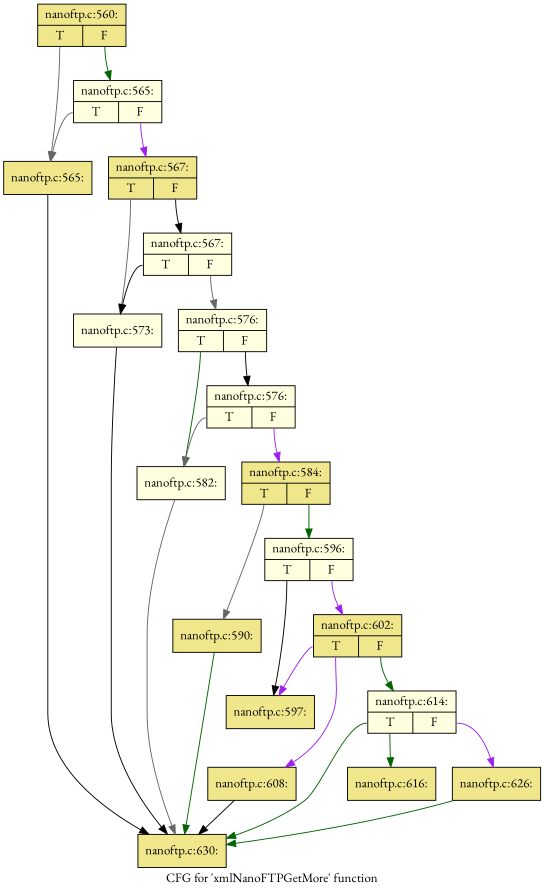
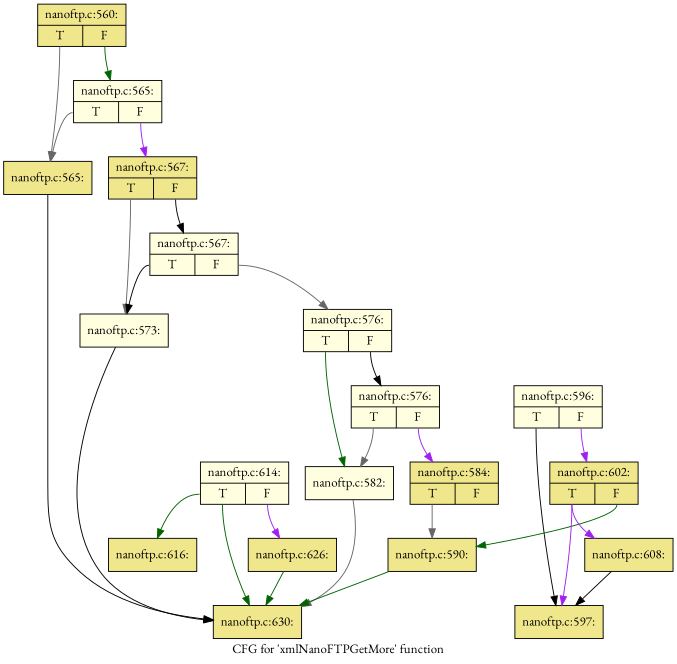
(309, 517) -> none
(383, 671) -> (554, 531)
(220, 814) -> (597, 585)
